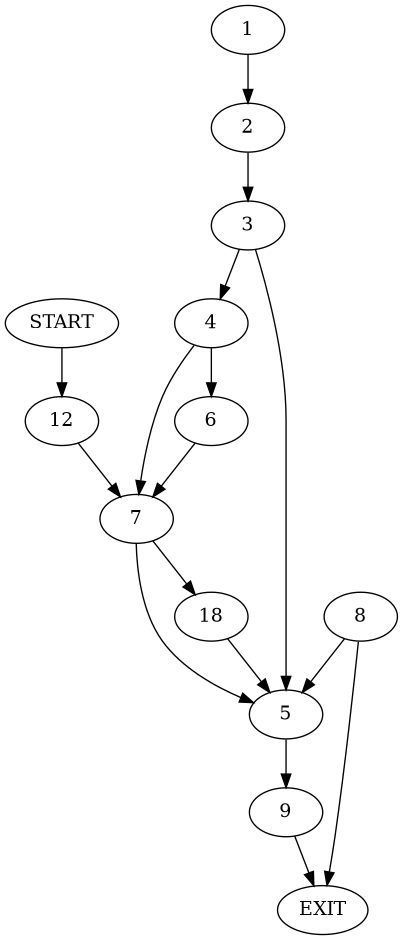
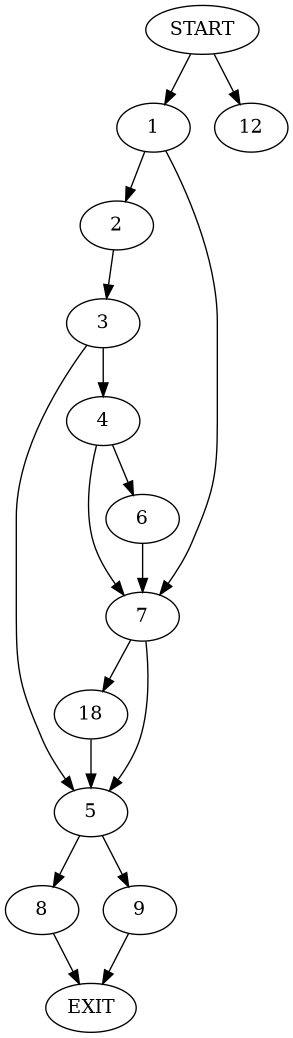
none -> (181, 73)
(95, 465) -> (217, 368)
(328, 660) -> (70, 855)
